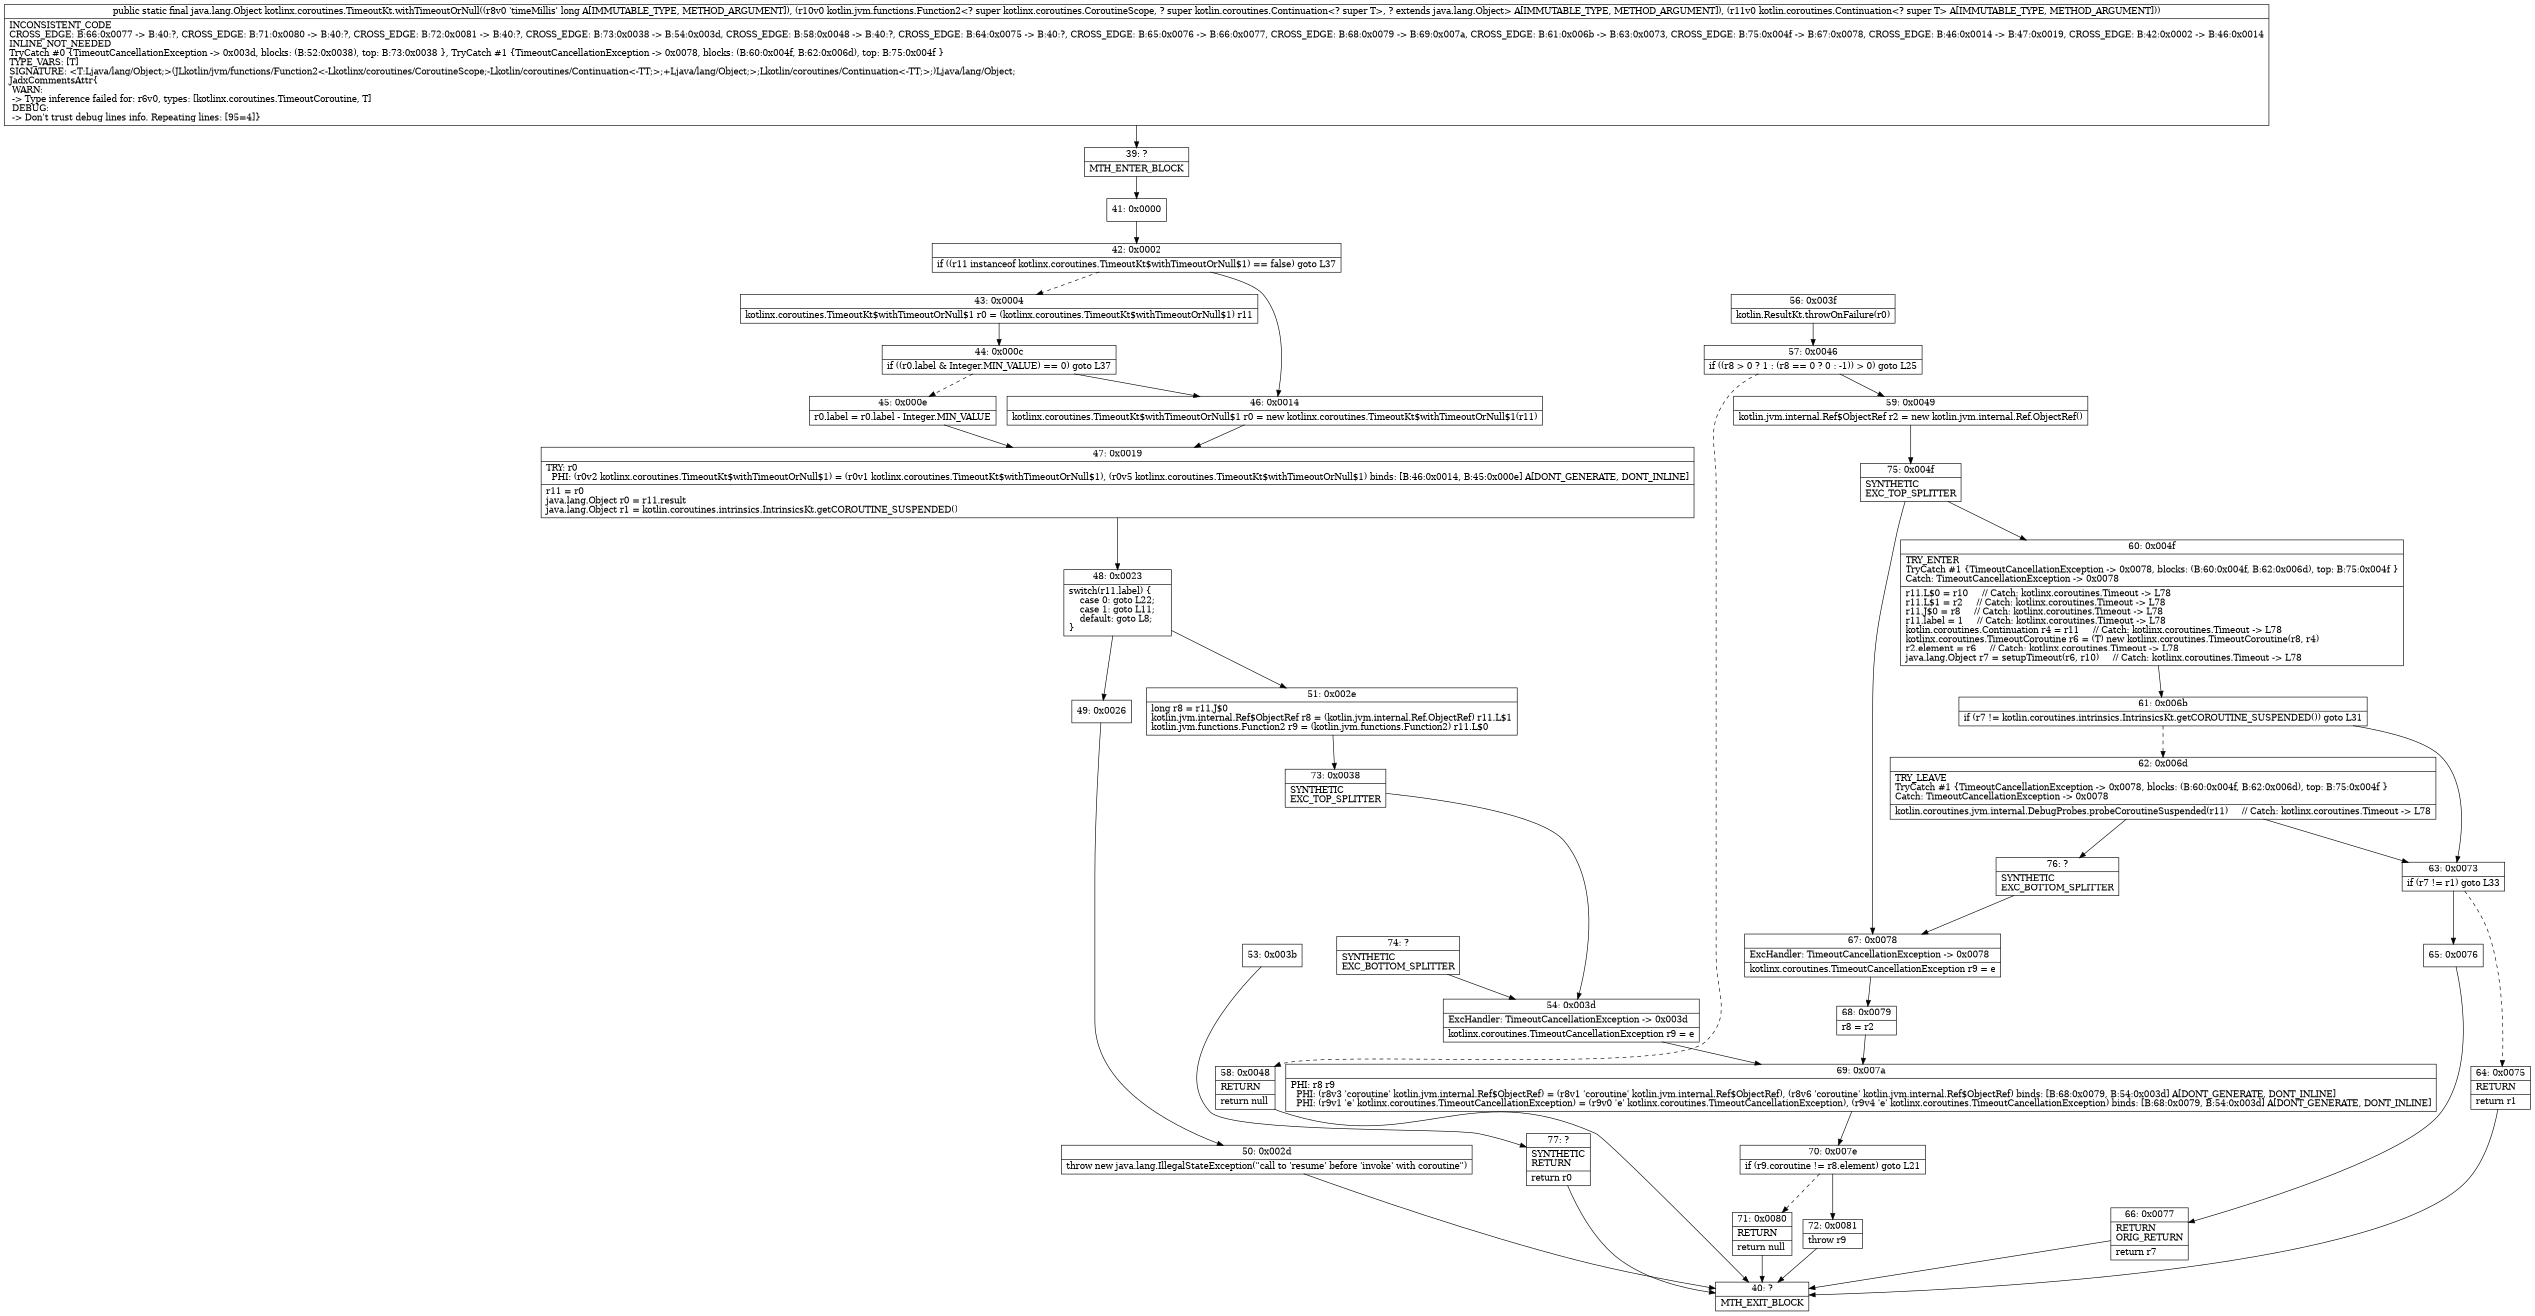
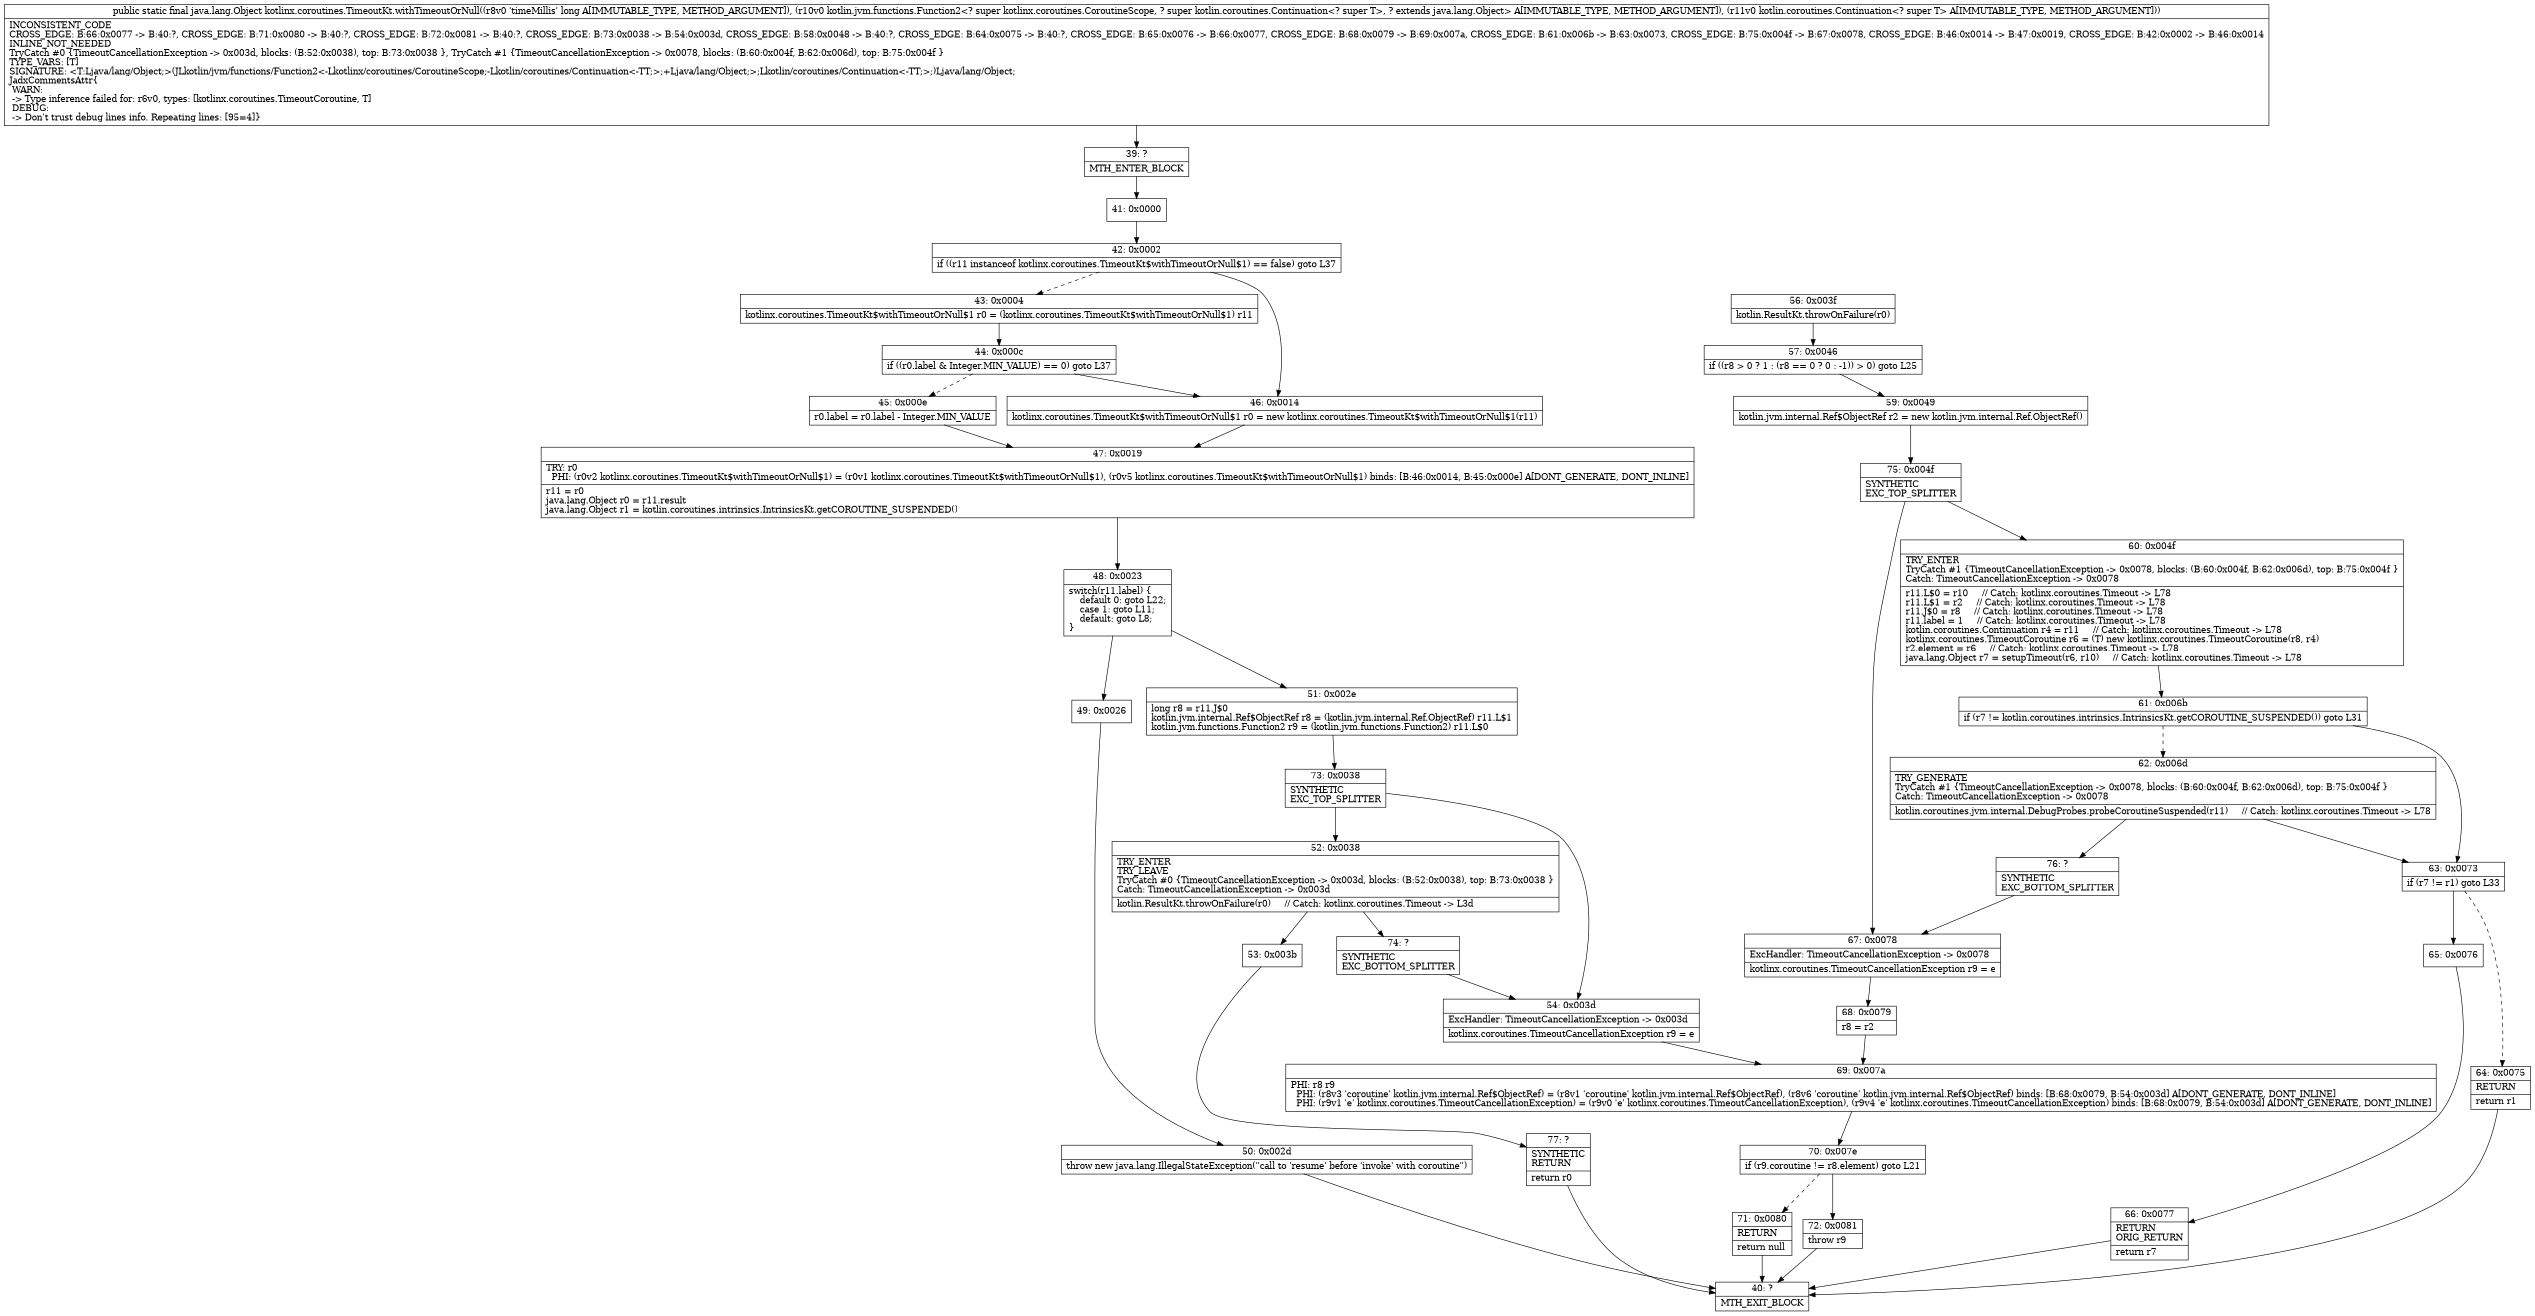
(1112, 601) -> (1118, 601)
(1921, 778) -> (1931, 778)
none -> (1336, 877)
(1245, 1088) -> none
